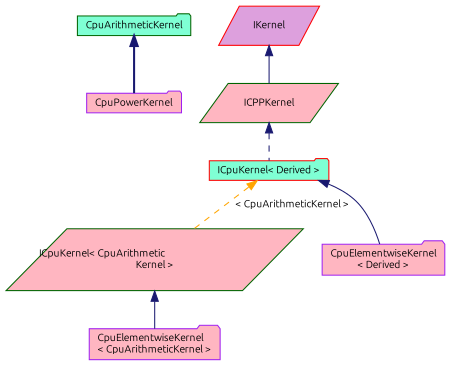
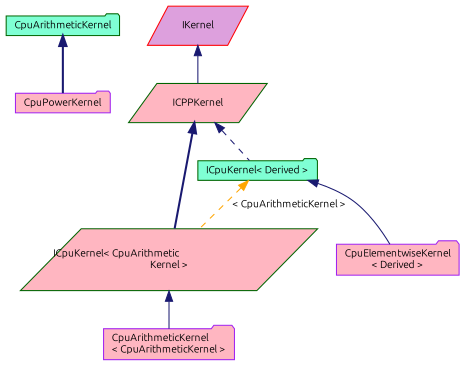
(269, 171) -> (258, 171)
none -> (184, 181)
(155, 344) -> (169, 344)
